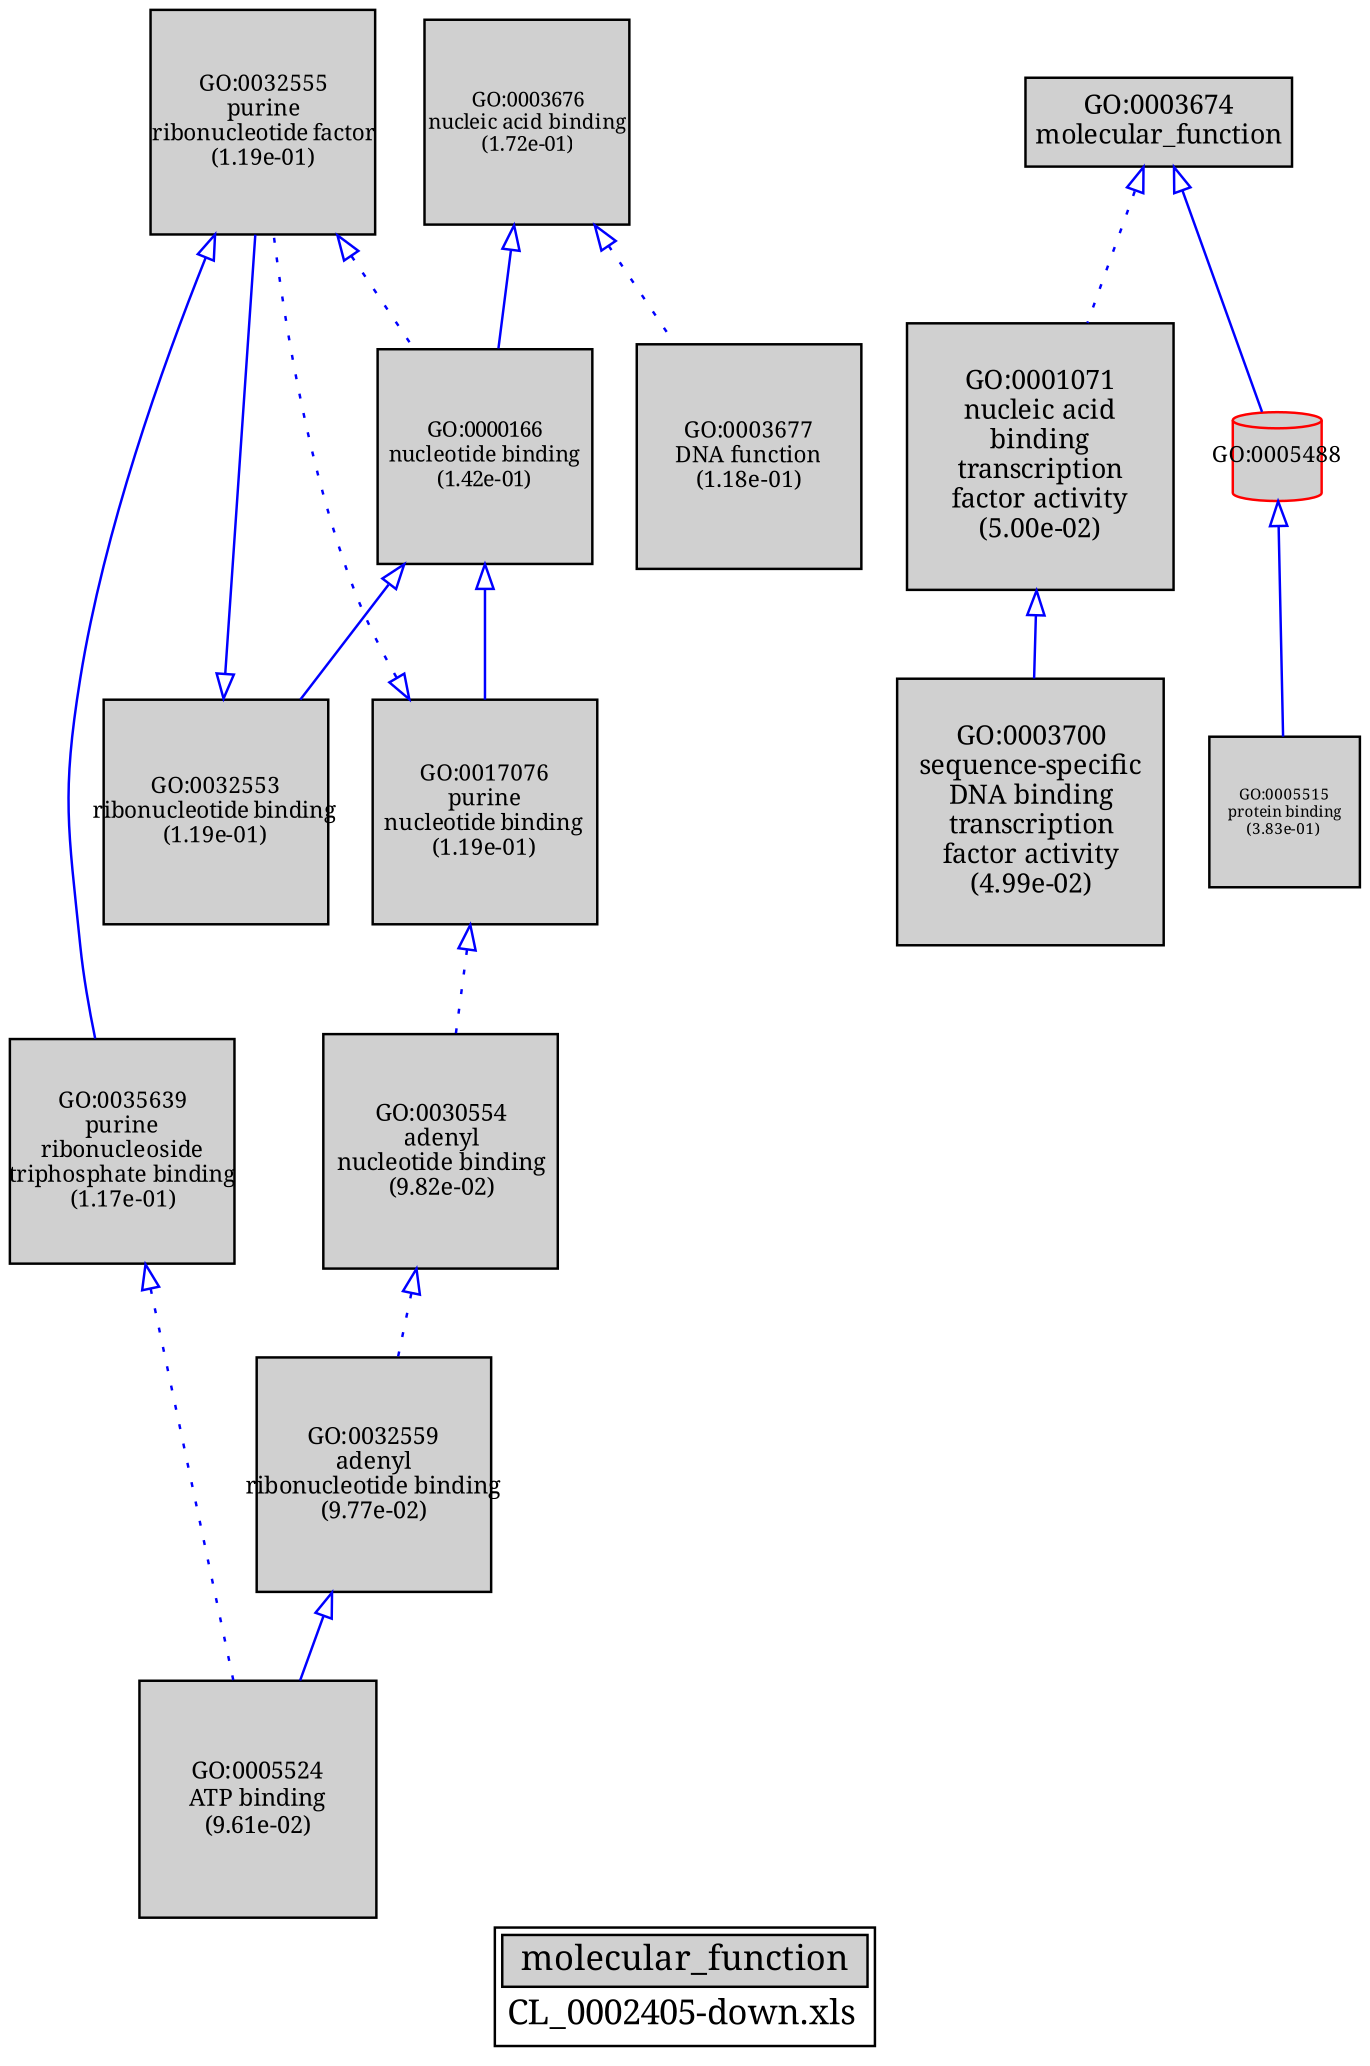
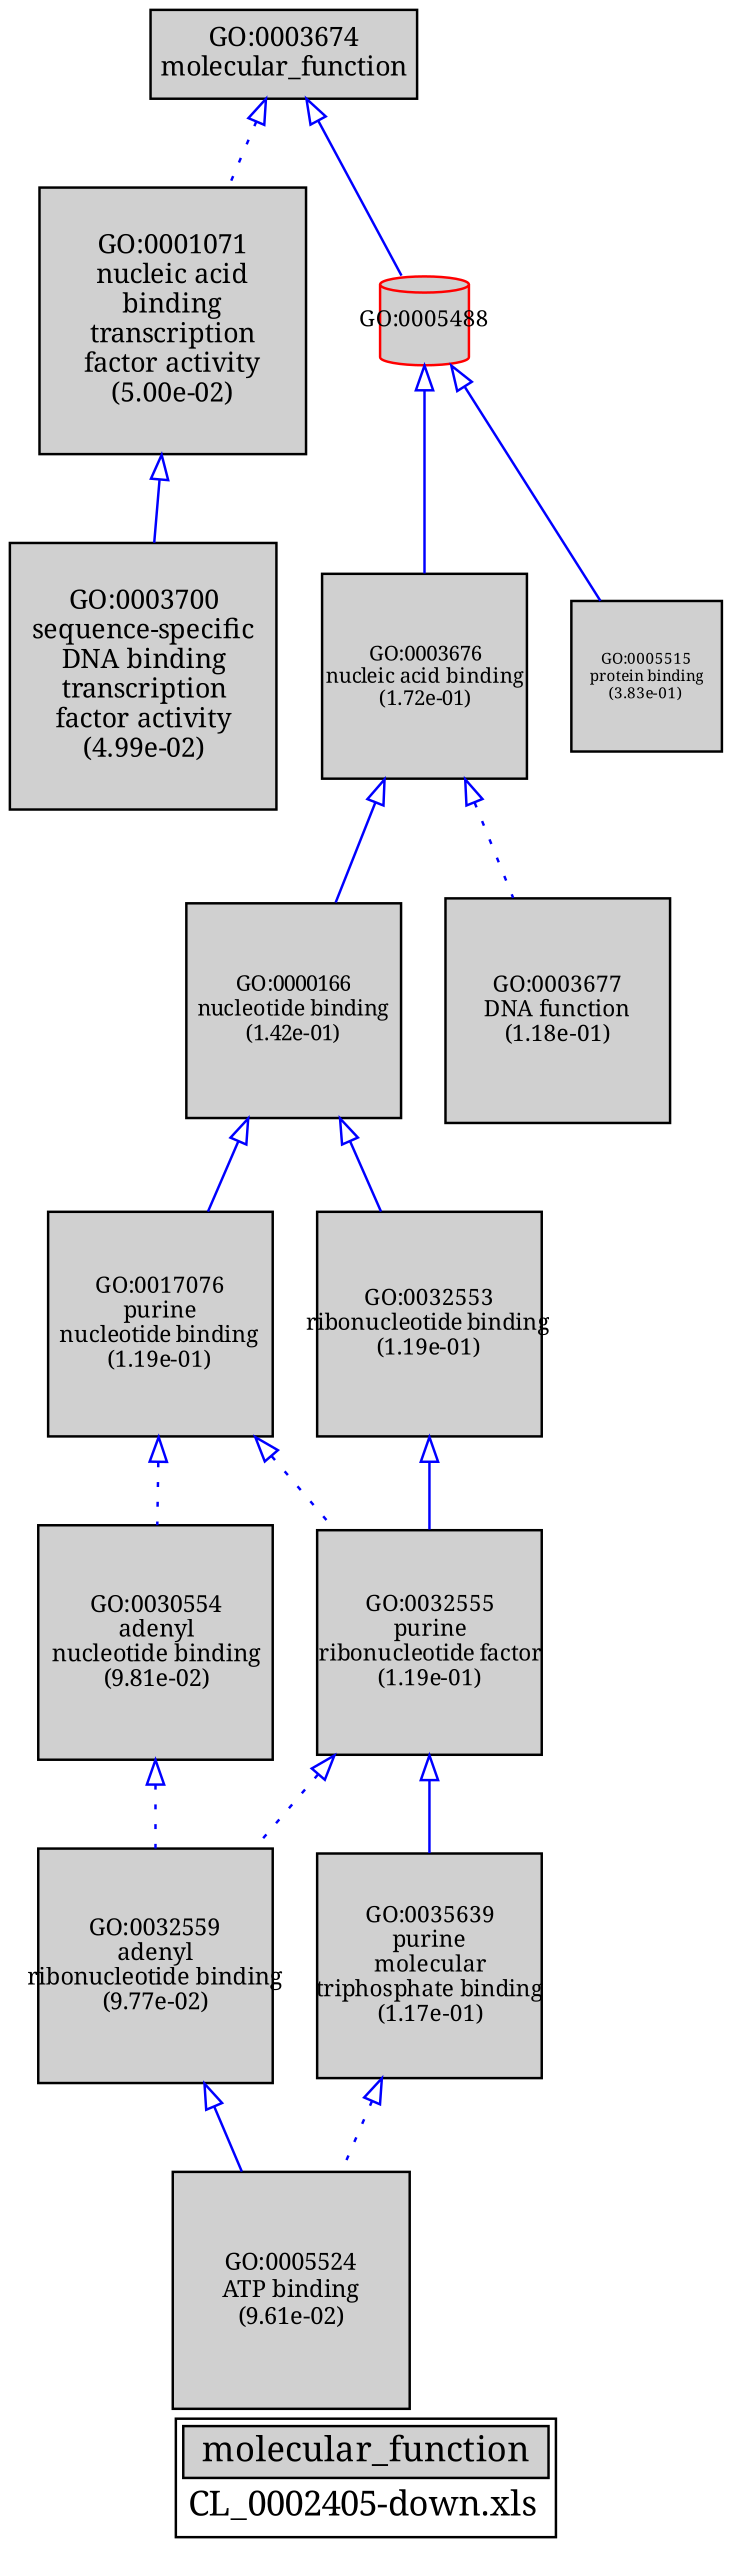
(383, 303) -> (286, 1811)
none -> (425, 482)
(123, 1150) -> (431, 1965)
(442, 1188) -> (157, 1679)
